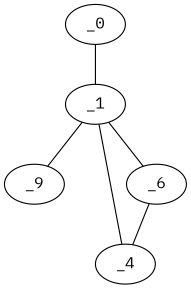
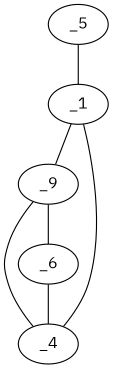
(95, 24) -> (78, 24)
(126, 144) -> (48, 224)
none -> (4, 264)
